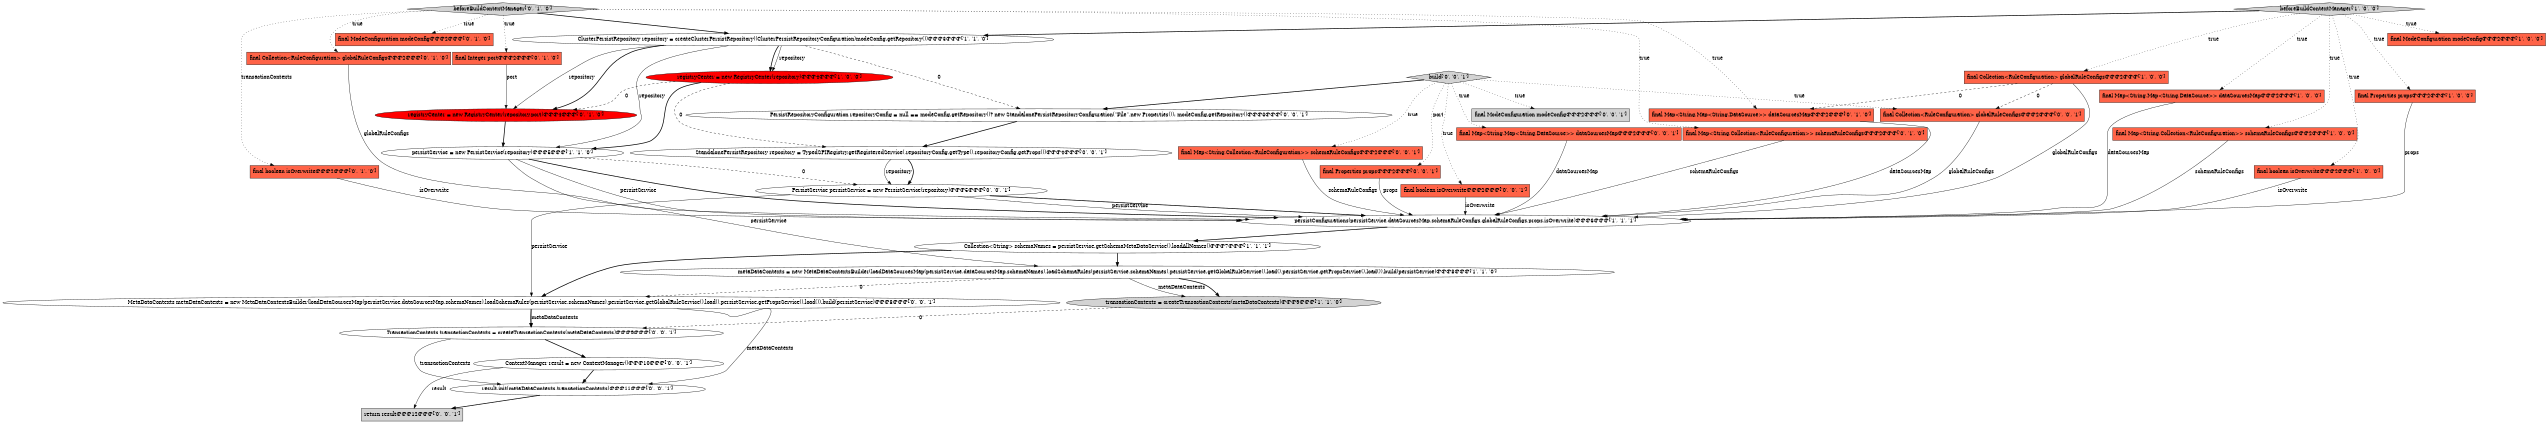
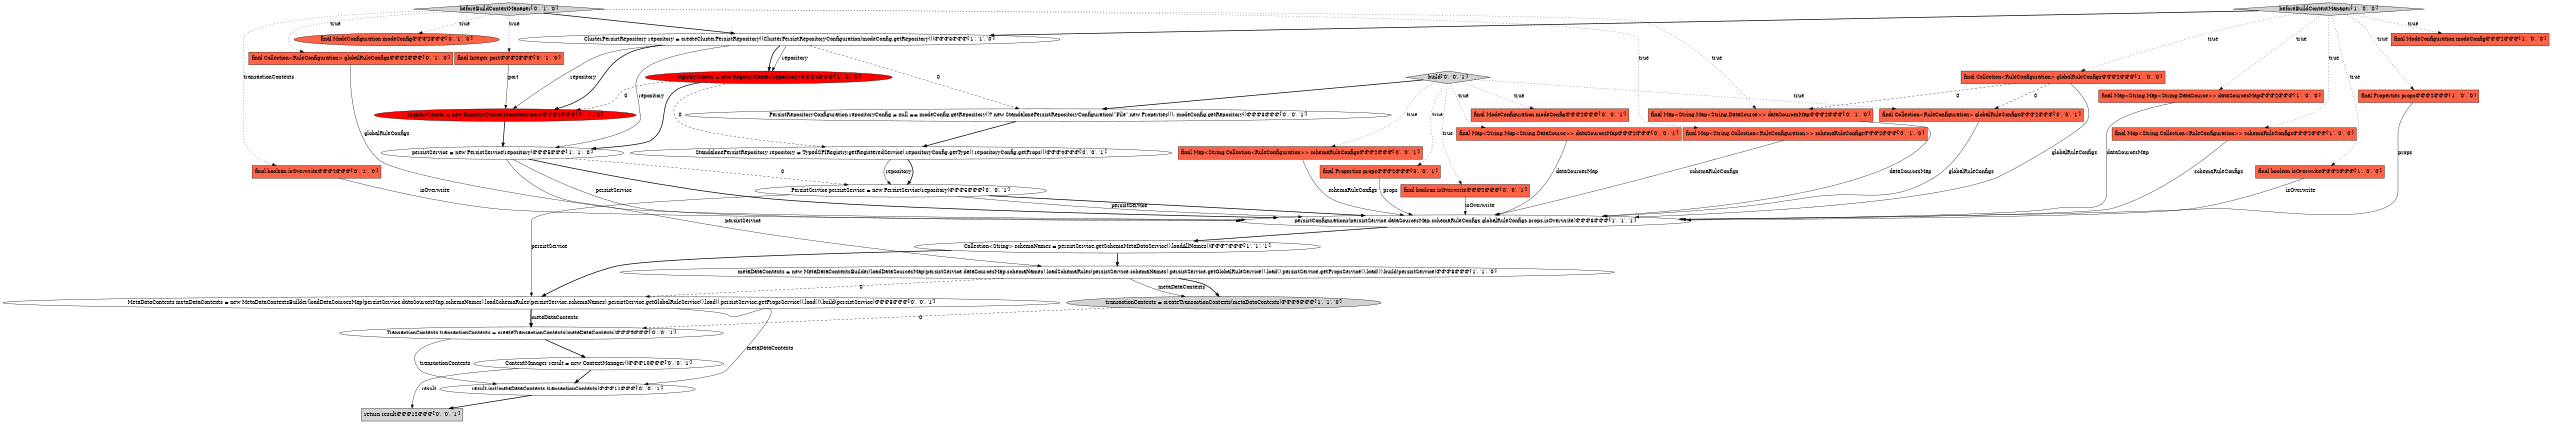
(414, 40) -> (397, 40)
(1438, 115) -> (1438, 115)
(1551, 115) -> (1550, 115)
